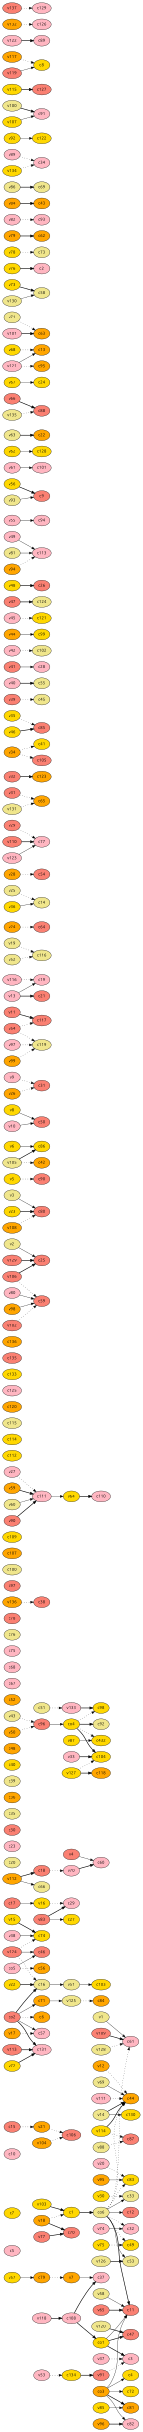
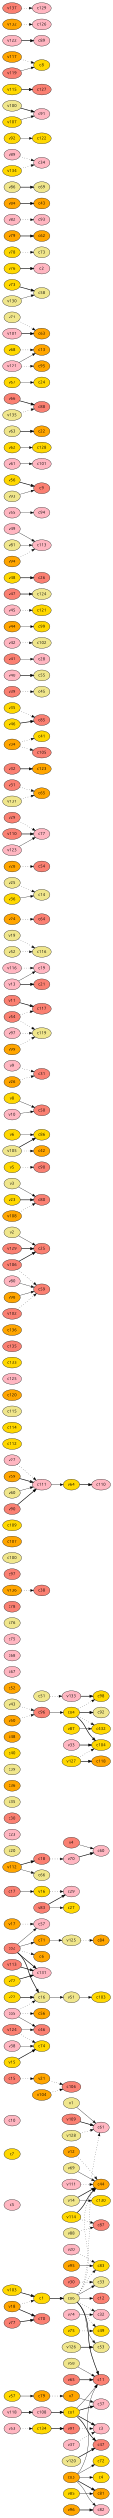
(26, 1967) -> (26, 2006)
(101, 2196) -> (71, 2282)
(83, 2298) -> (85, 2409)
